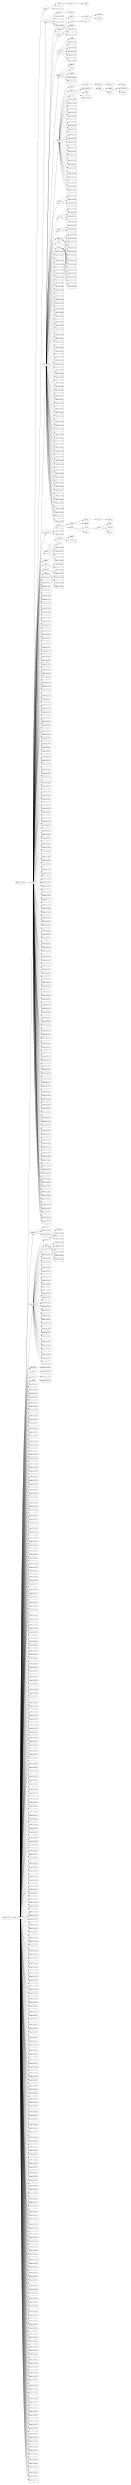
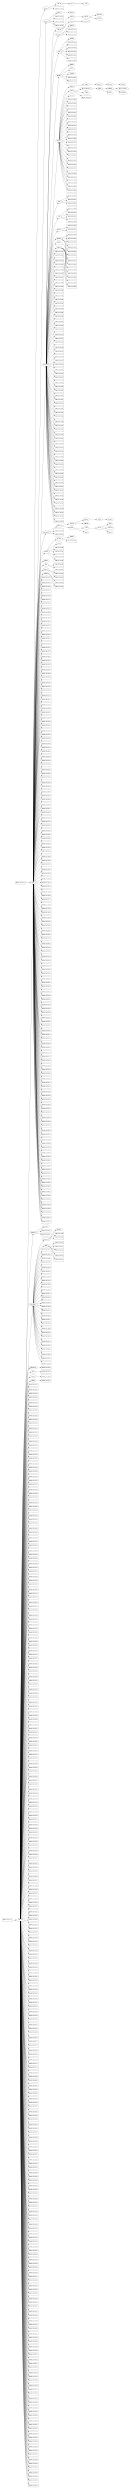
none -> (33, 1650)
